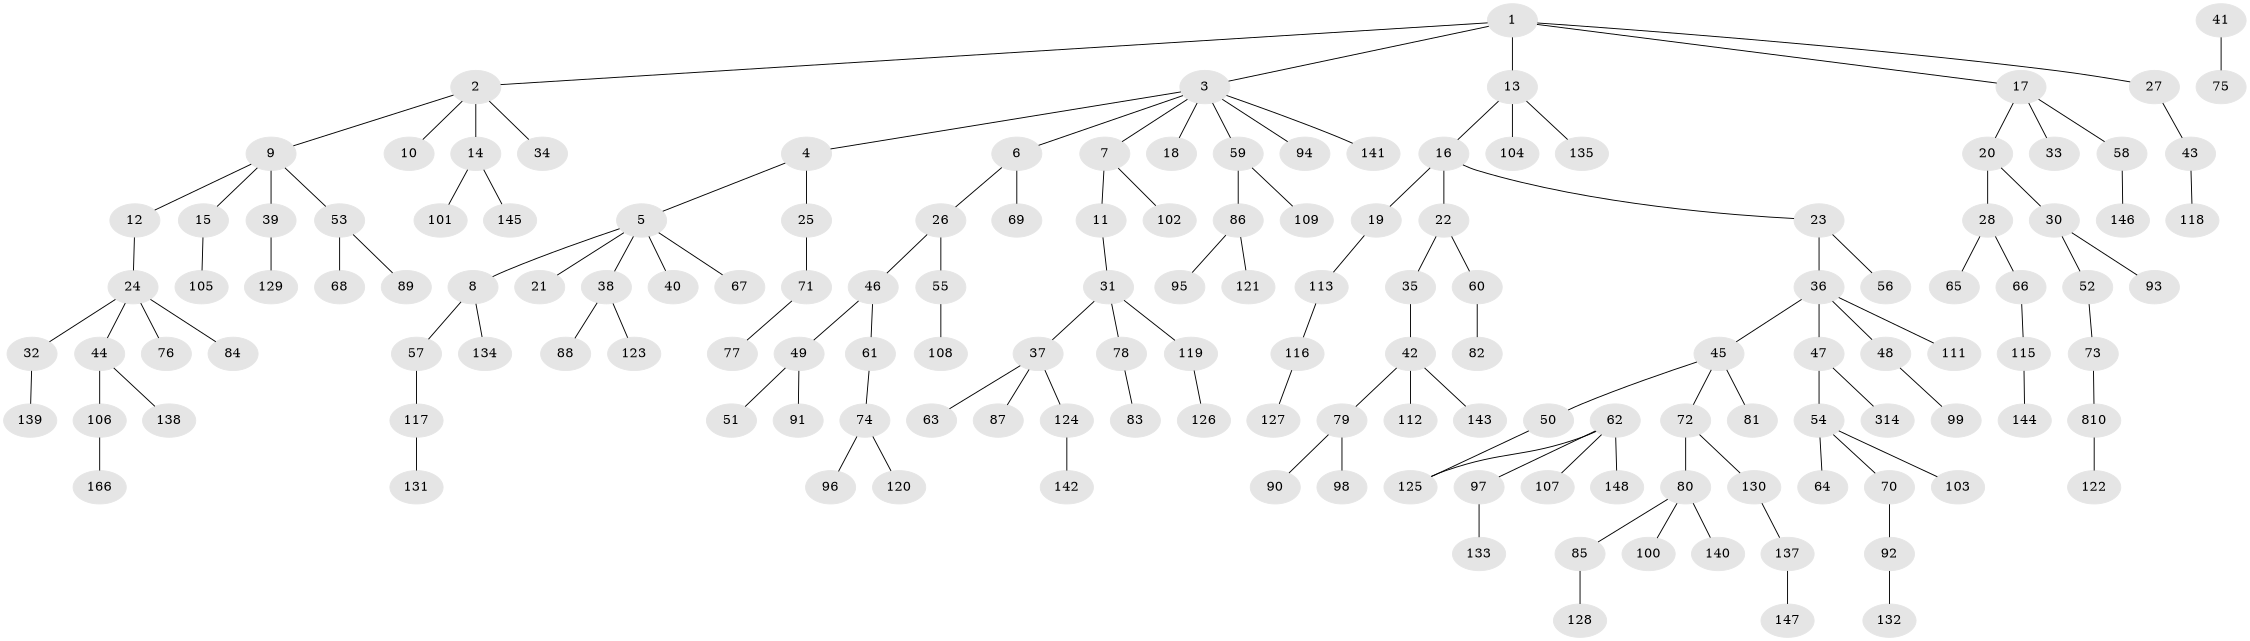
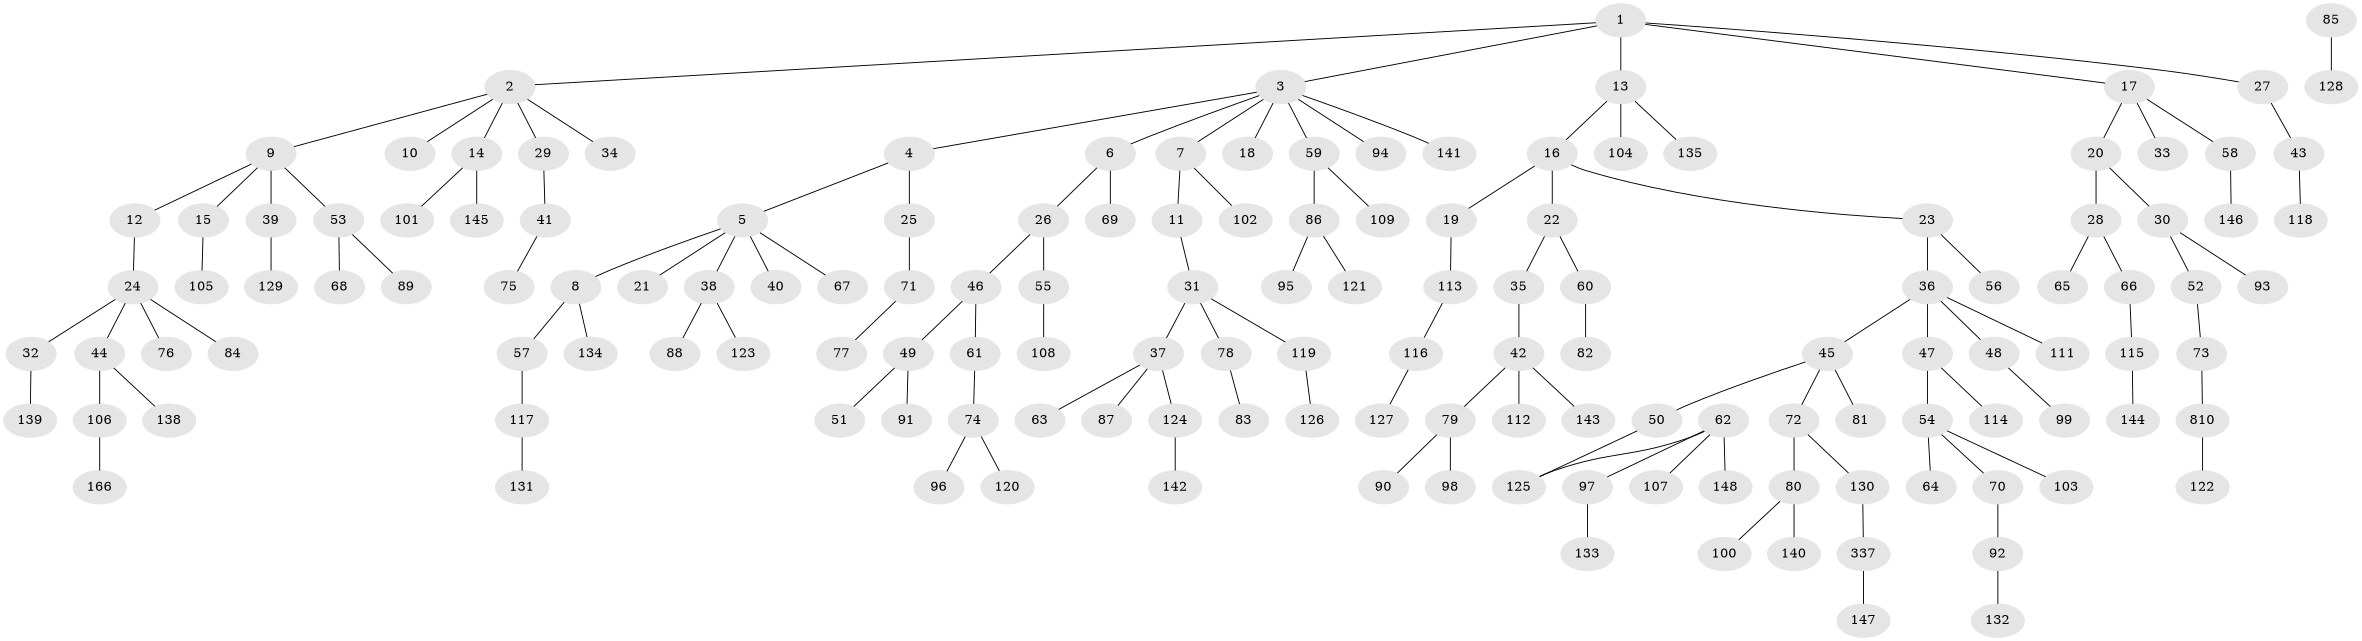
none -> (543, 154)
(1888, 421) -> (1996, 421)
(1633, 521) -> none
(1788, 554) -> (1864, 554)
